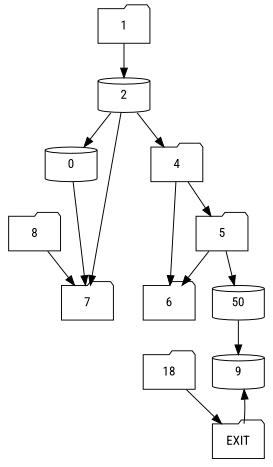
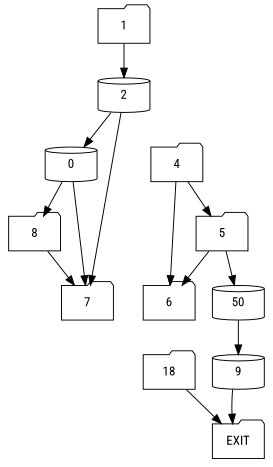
(147, 126) -> none
none -> (55, 195)
(245, 411) -> (232, 402)
